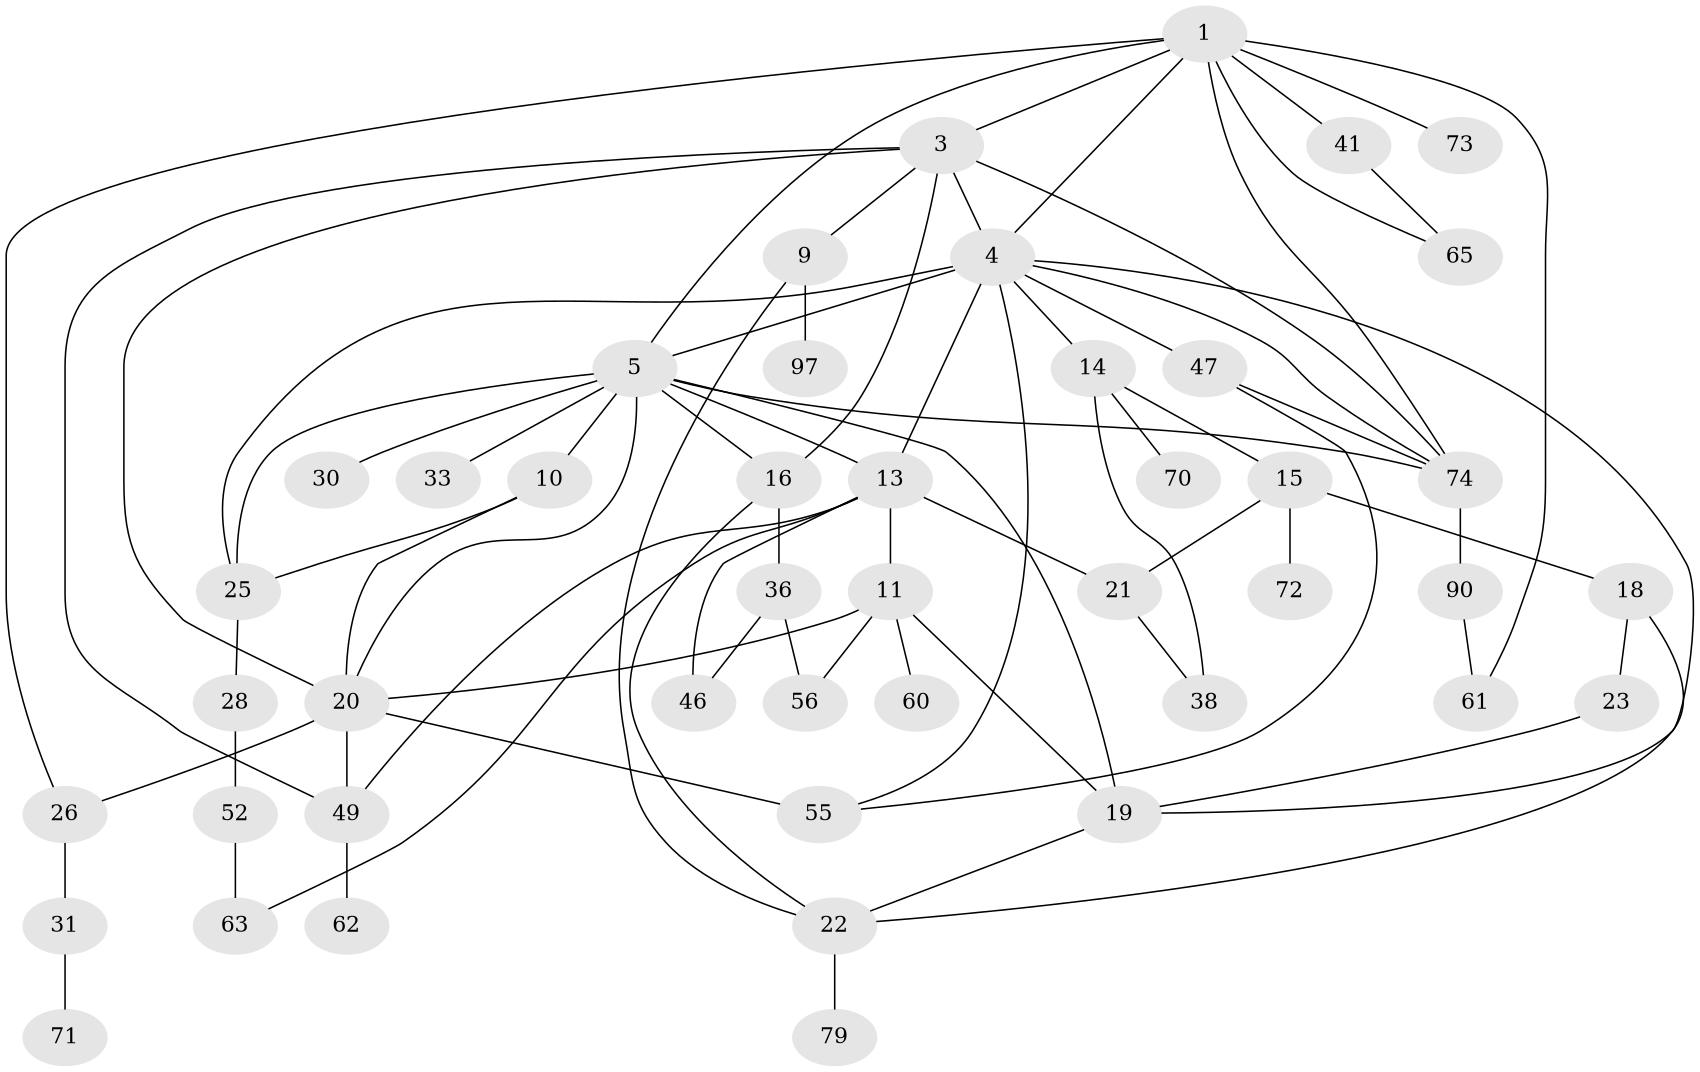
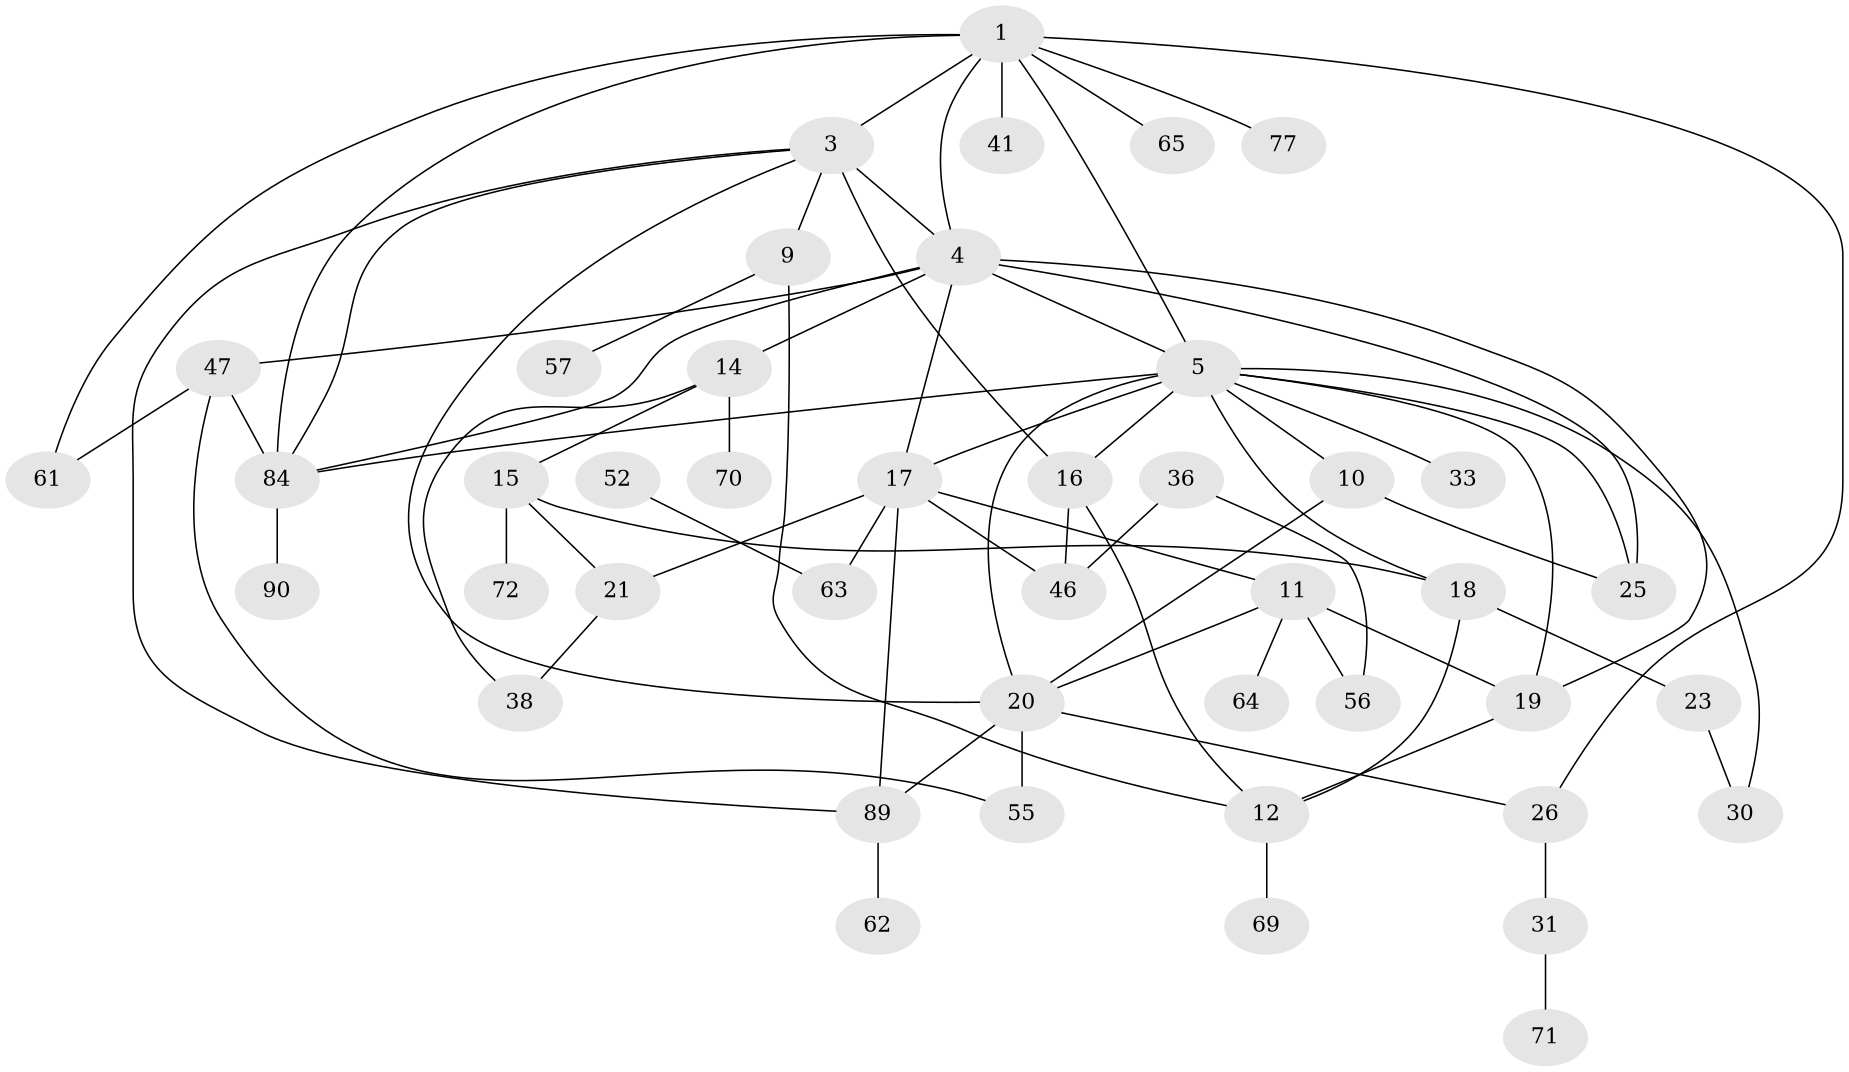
(1460, 146) -> (1284, 146)
(1404, 201) -> none
(805, 369) -> (559, 369)
(890, 480) -> (900, 480)
(1460, 480) -> (277, 480)
none -> (1293, 505)
(779, 546) -> (1067, 536)
(1022, 580) -> none
(1468, 647) -> (144, 417)
(235, 703) -> none
(917, 703) -> (1247, 703)
(1371, 767) -> (1720, 759)
(347, 815) -> (878, 815)
(835, 926) -> (1267, 815)
(835, 1038) -> (1267, 926)
